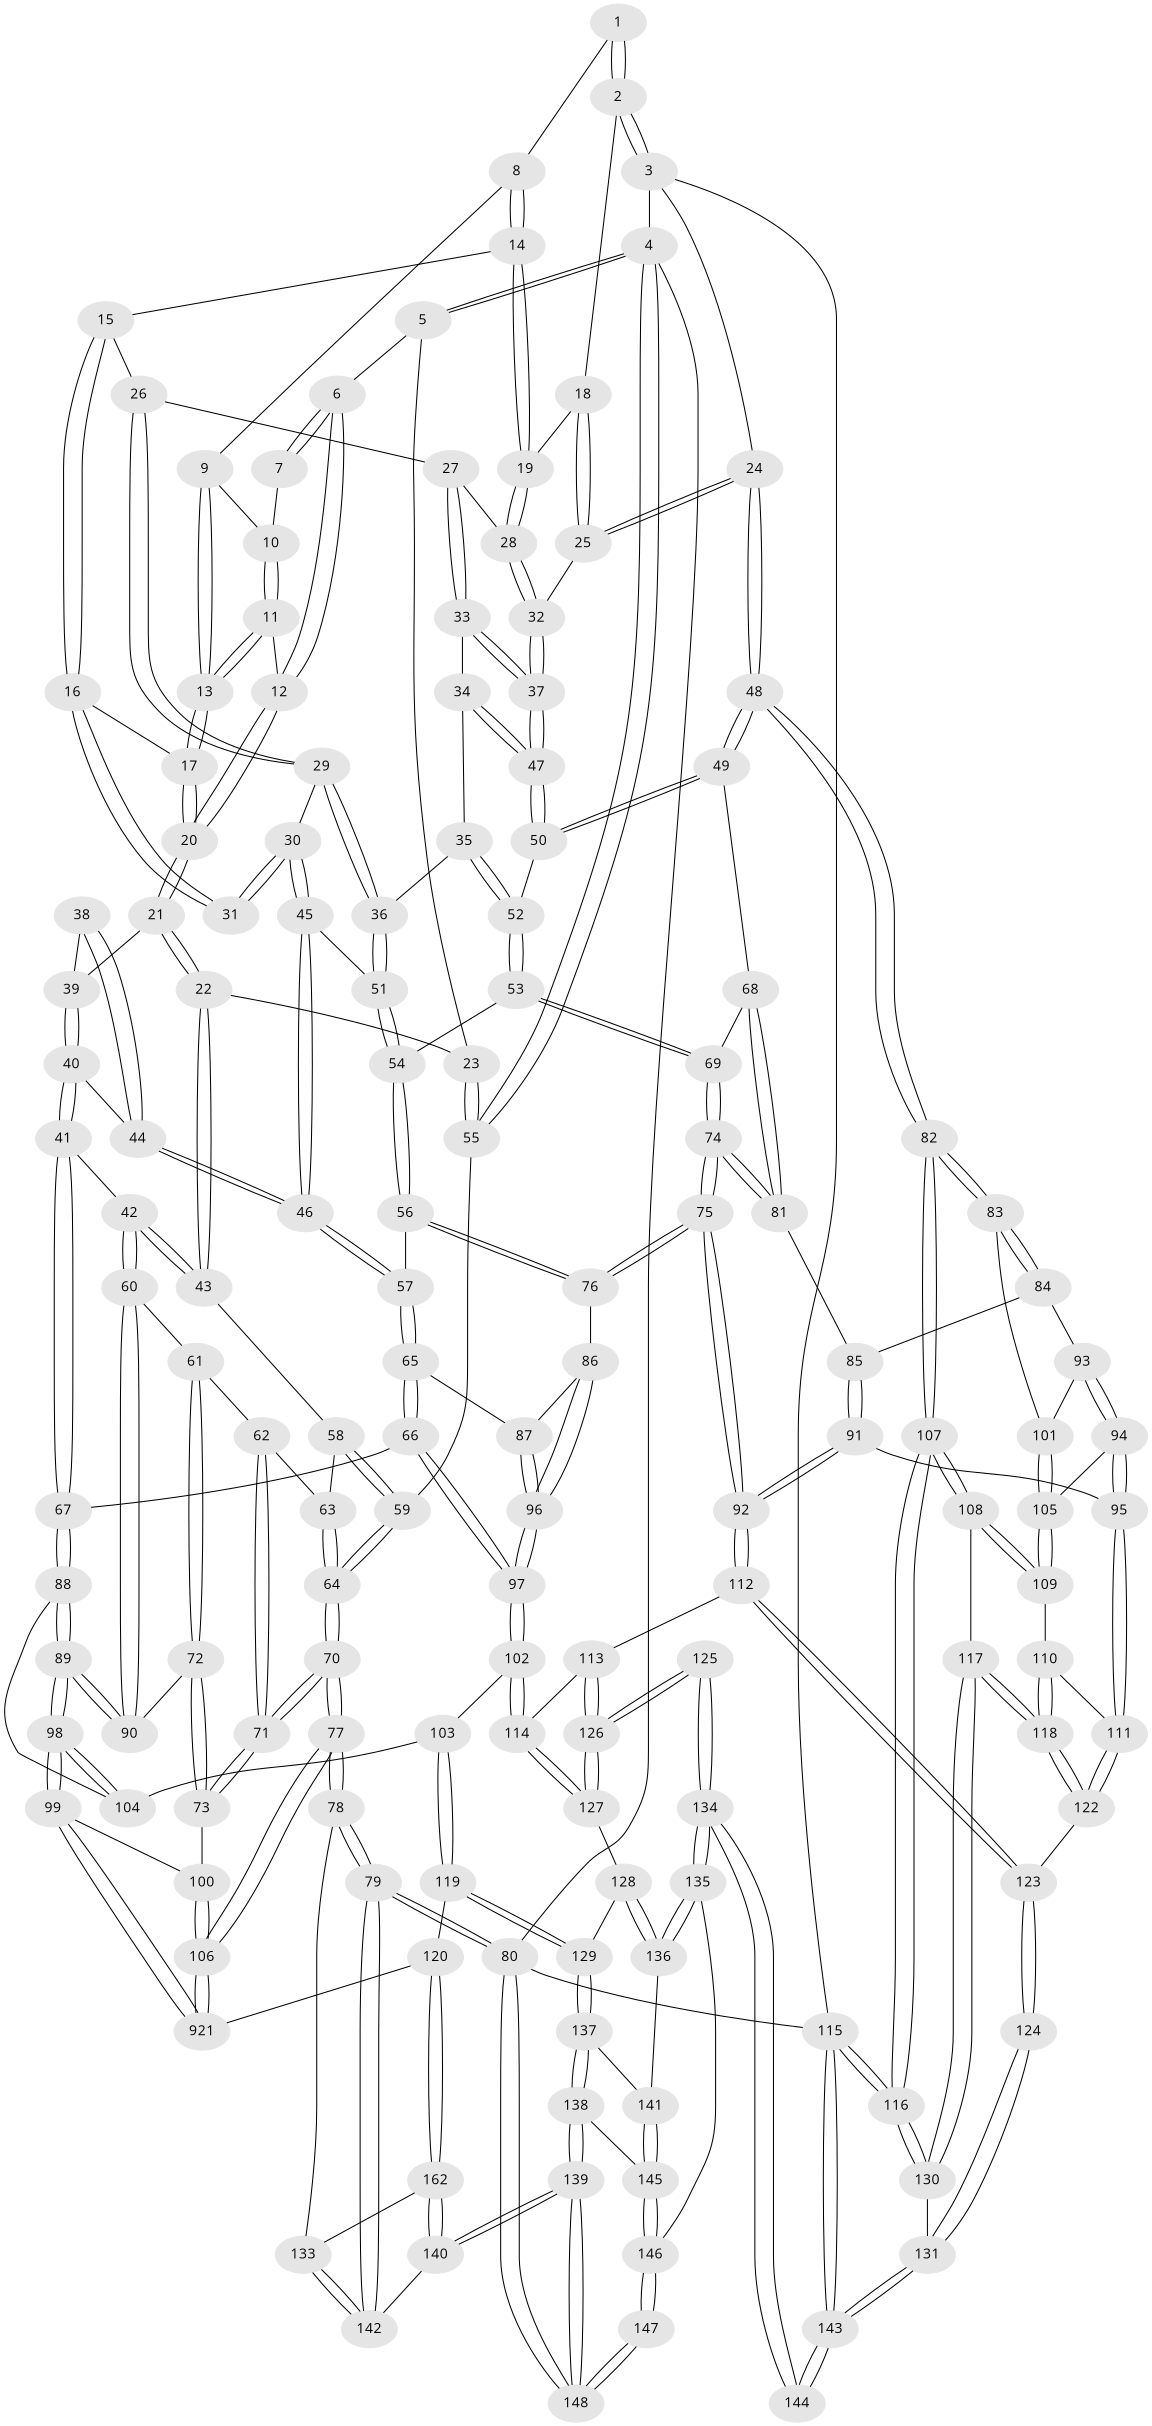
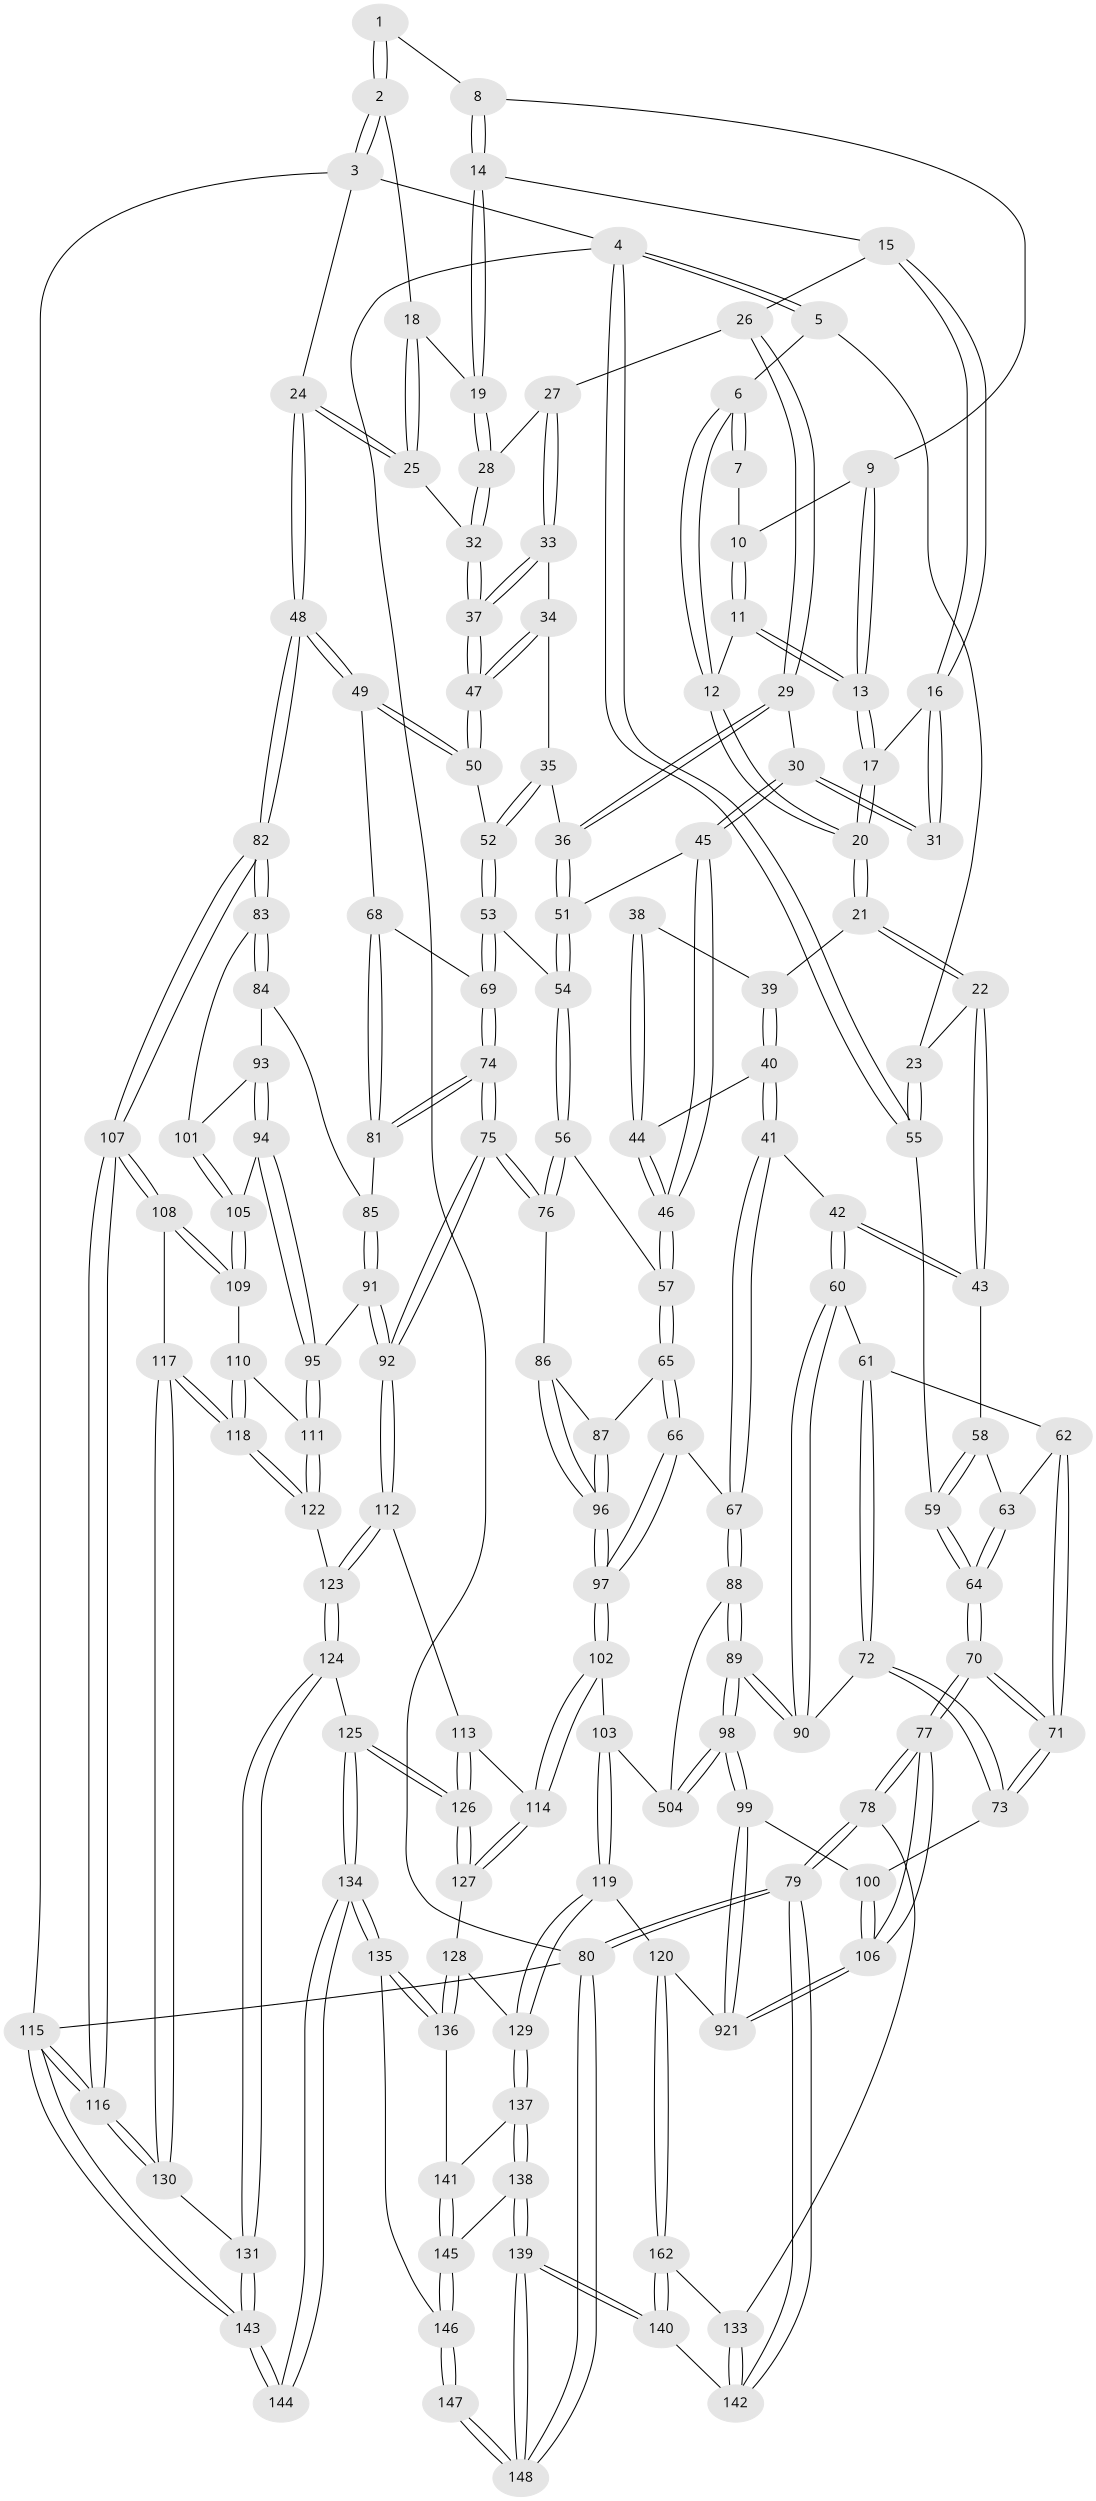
none -> (341, 1697)
(128, 1808) -> (671, 1808)
